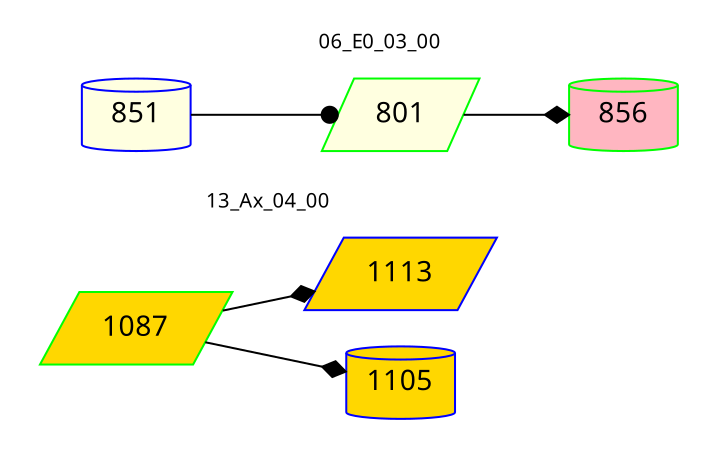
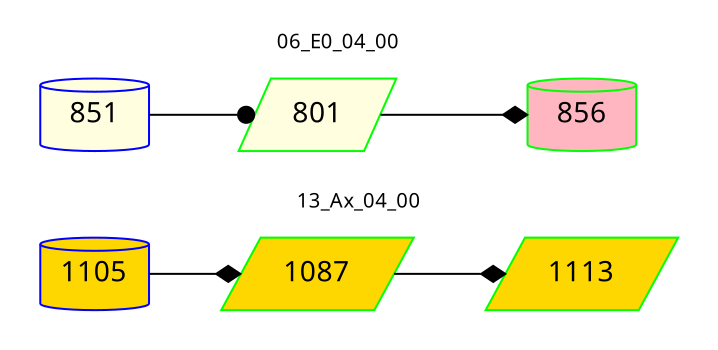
(380, 43) -> (338, 43)
(401, 274) -> (582, 274)
(264, 354) -> (182, 274)
